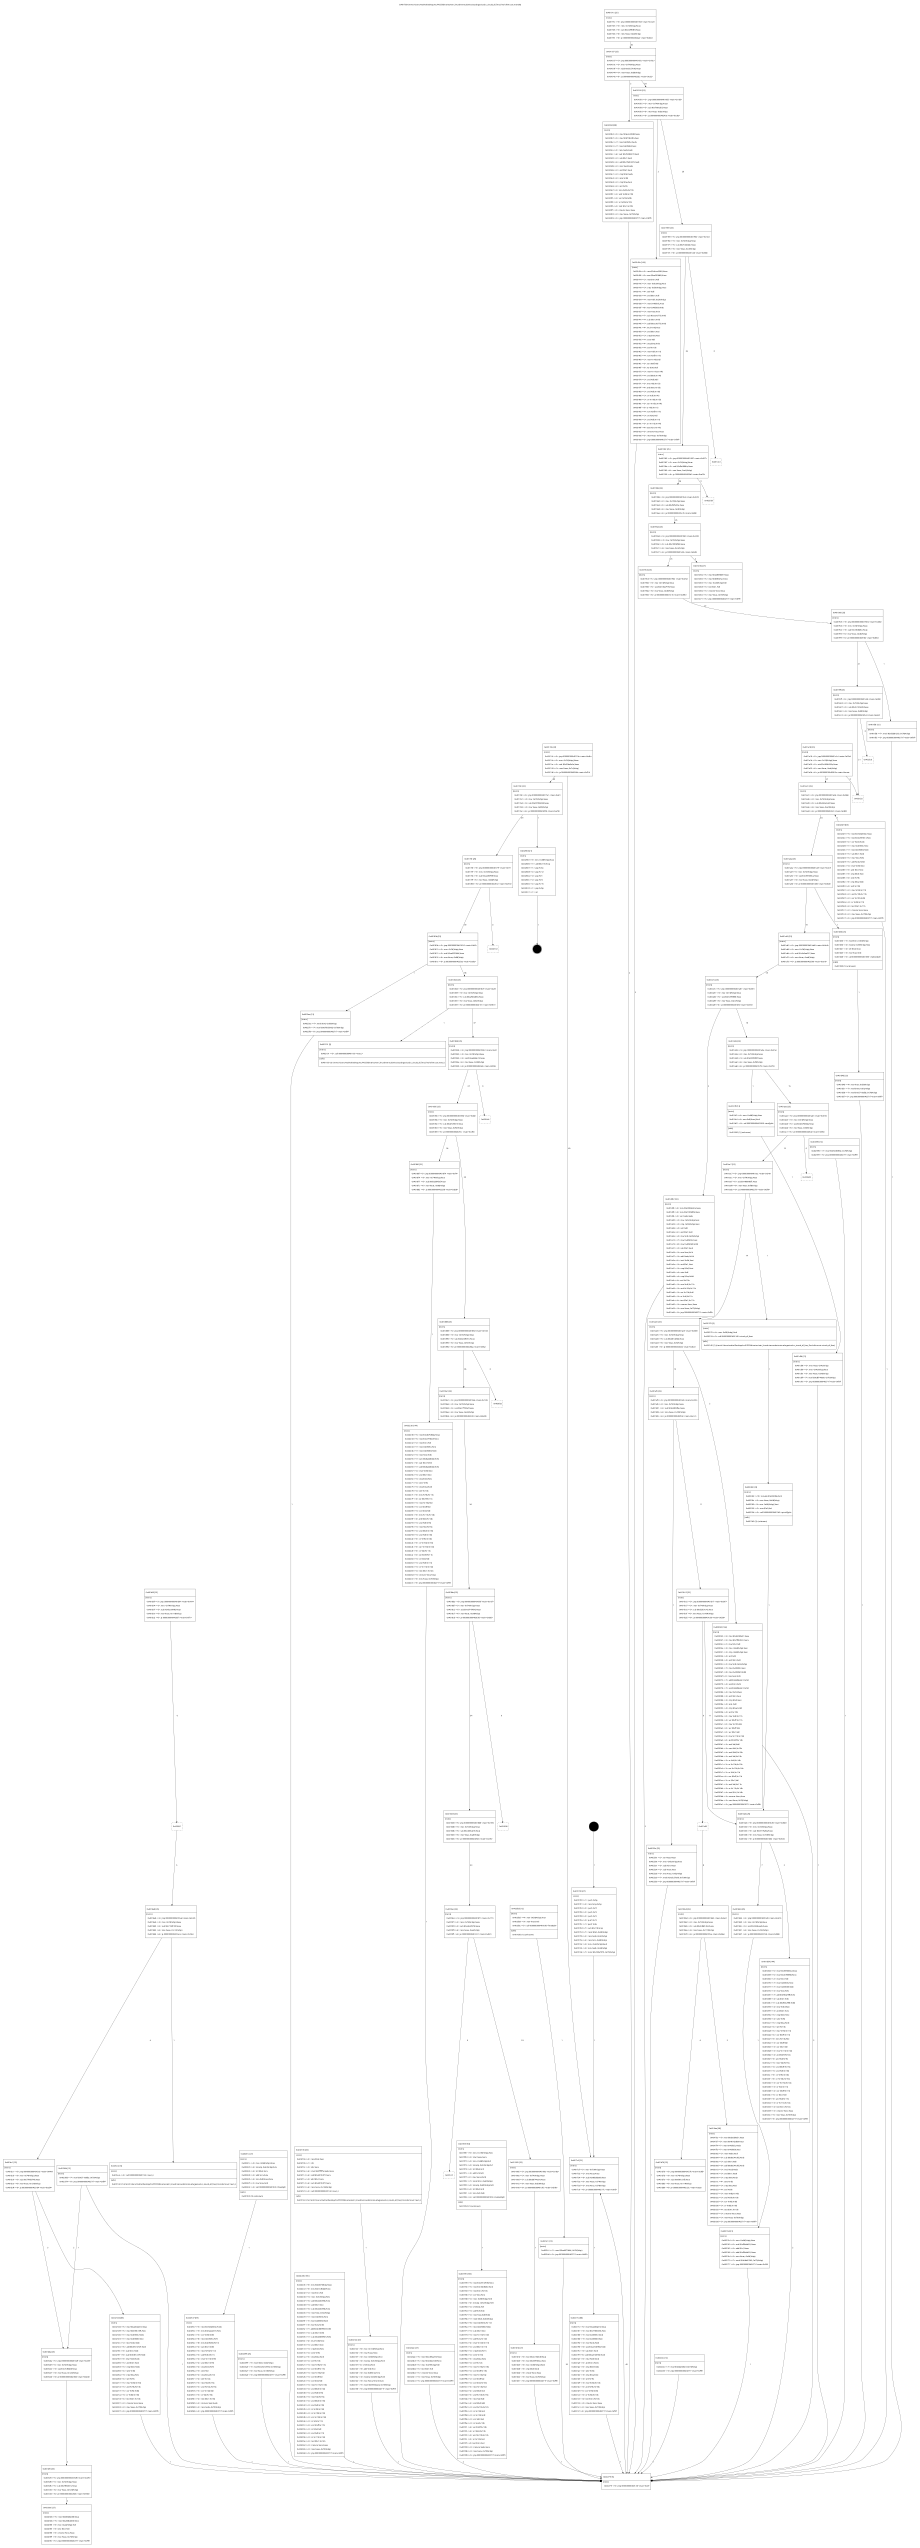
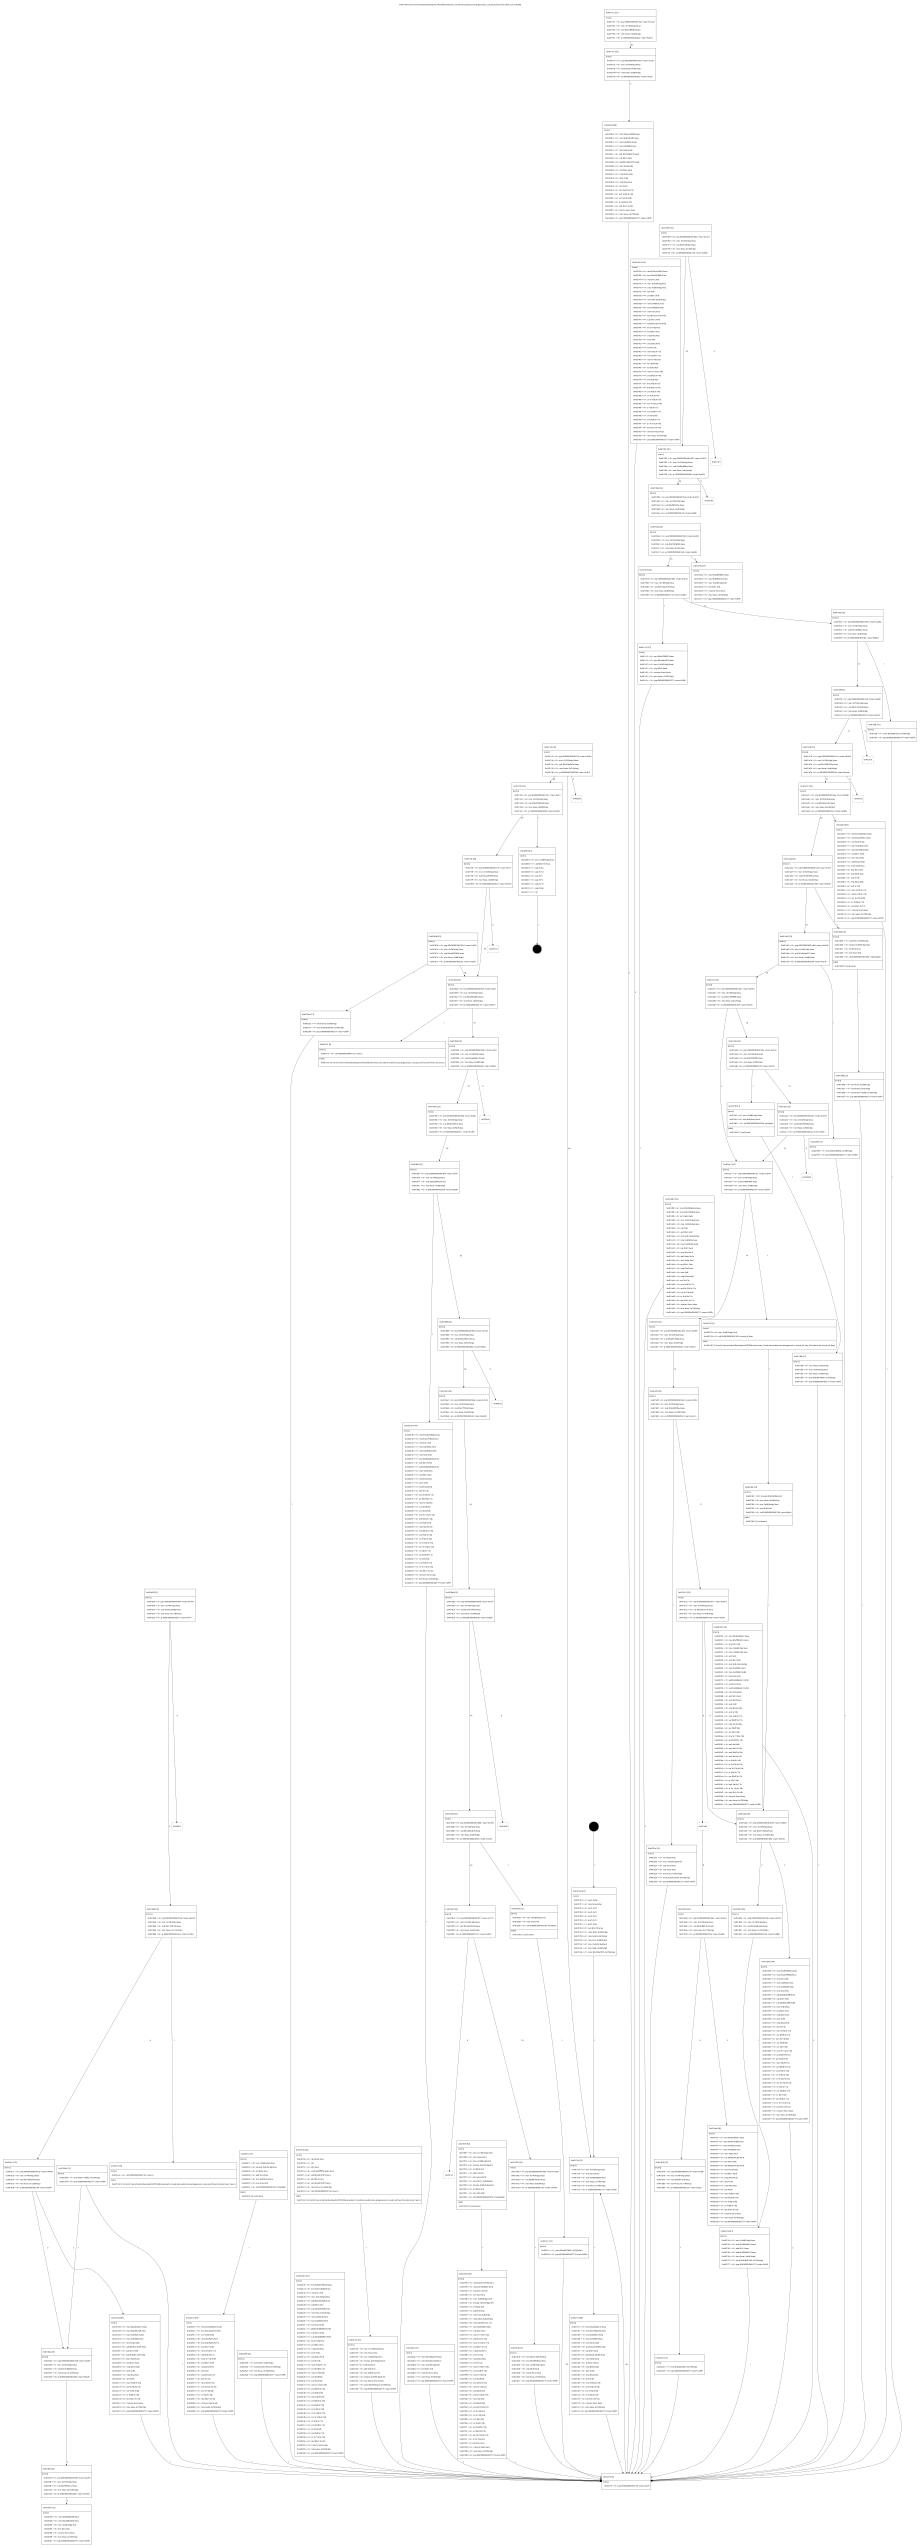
(657, 103) -> none
(675, 520) -> none
none -> (662, 664)
(858, 756) -> (842, 731)
none -> (577, 799)
(837, 819) -> (834, 818)
(471, 910) -> (483, 931)
none -> (832, 1050)
(708, 1100) -> (720, 1085)
(465, 1226) -> (447, 1255)
(722, 1484) -> none
(174, 1867) -> (168, 1763)
none -> (501, 1873)
none -> (679, 2272)
none -> (552, 2474)
